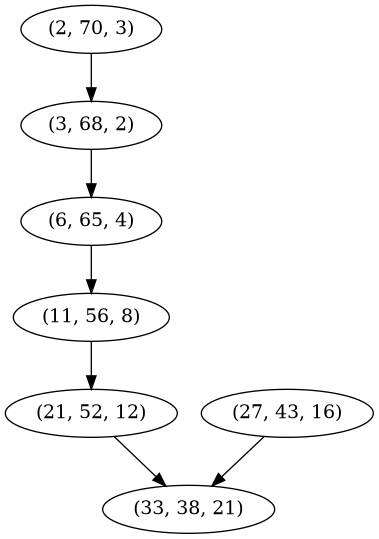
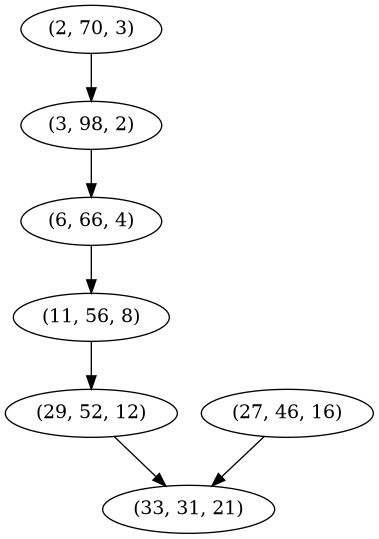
(91, 125) -> (91, 125)
(91, 221) -> (91, 221)
(91, 413) -> (91, 413)
(287, 413) -> (287, 413)
(189, 509) -> (189, 509)
